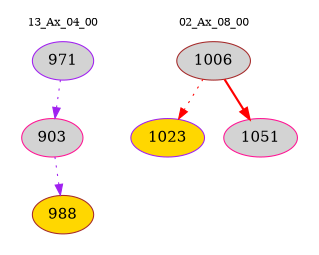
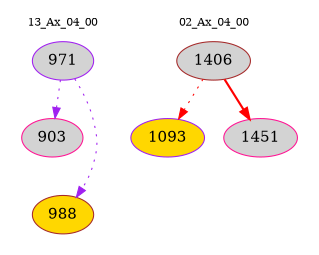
(214, 23) -> (214, 23)
(214, 61) -> (214, 61)
(168, 138) -> (168, 138)
(261, 138) -> (261, 138)
(57, 171) -> (96, 133)
